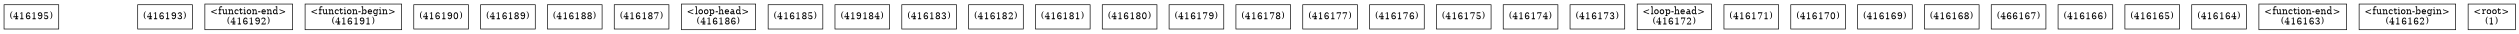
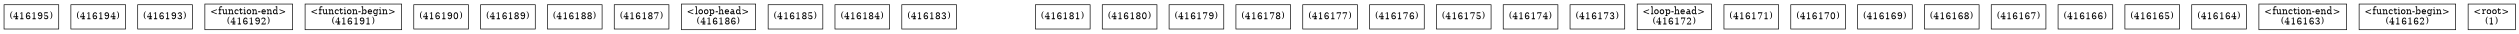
none -> (98, 17)
(862, 17) -> (862, 17)
(996, 17) -> none
(2019, 17) -> (2019, 17)
